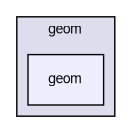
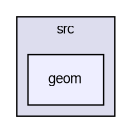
(66, 30) -> (66, 30)
